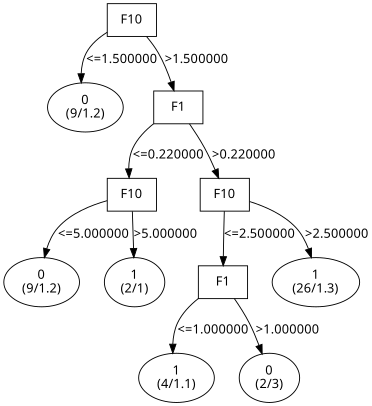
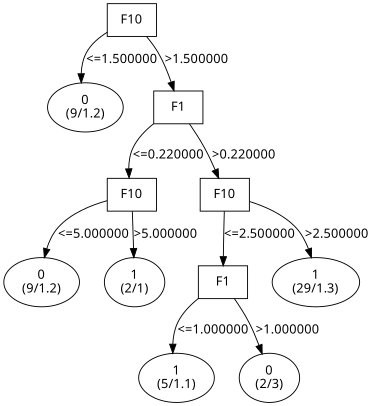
(316, 282) -> (316, 282)
(177, 378) -> (177, 378)
